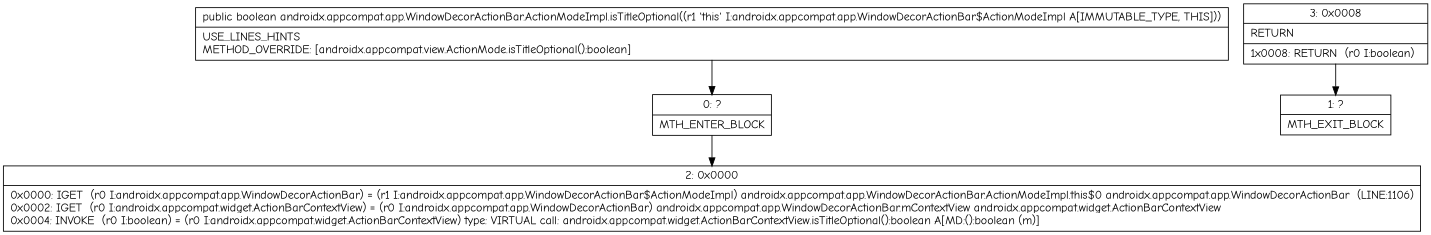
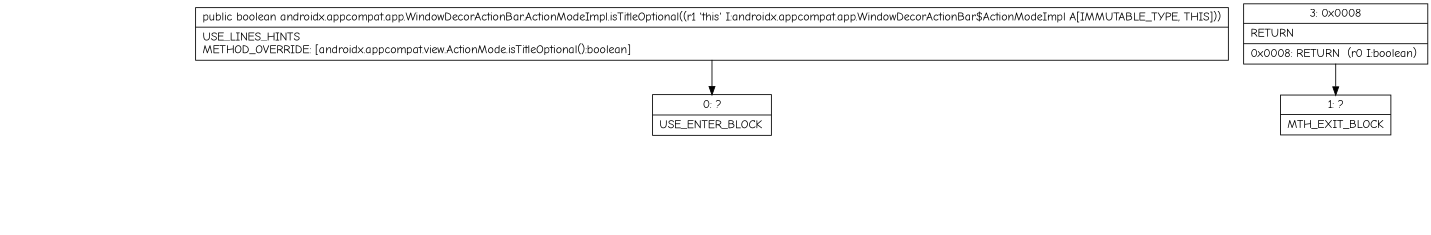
(1334, 53) -> (1336, 53)
(712, 125) -> (711, 125)
(712, 199) -> none
